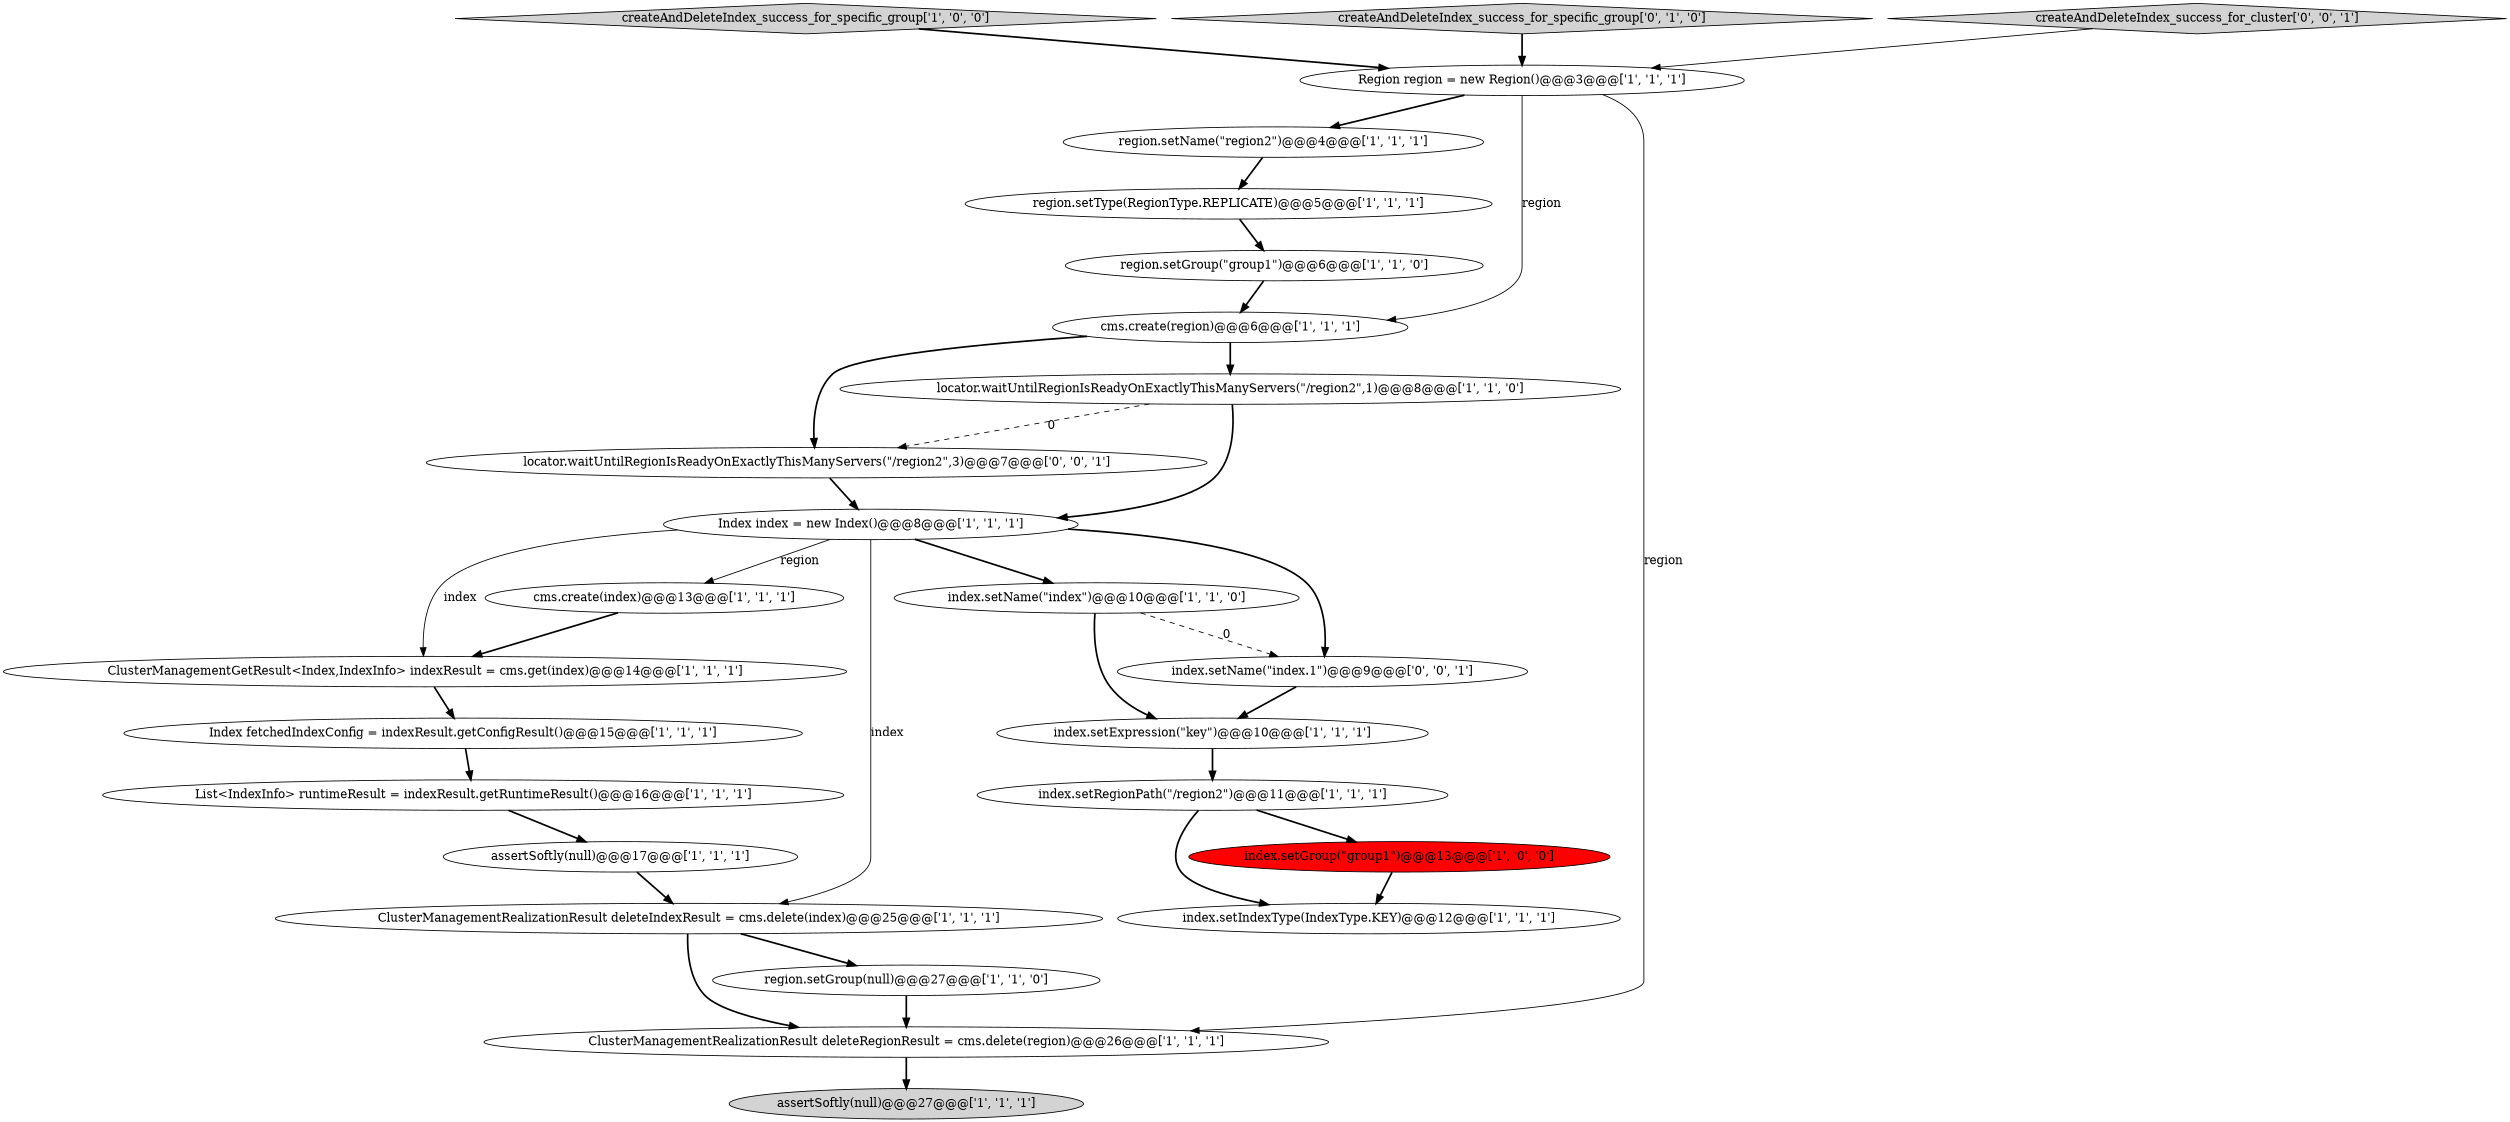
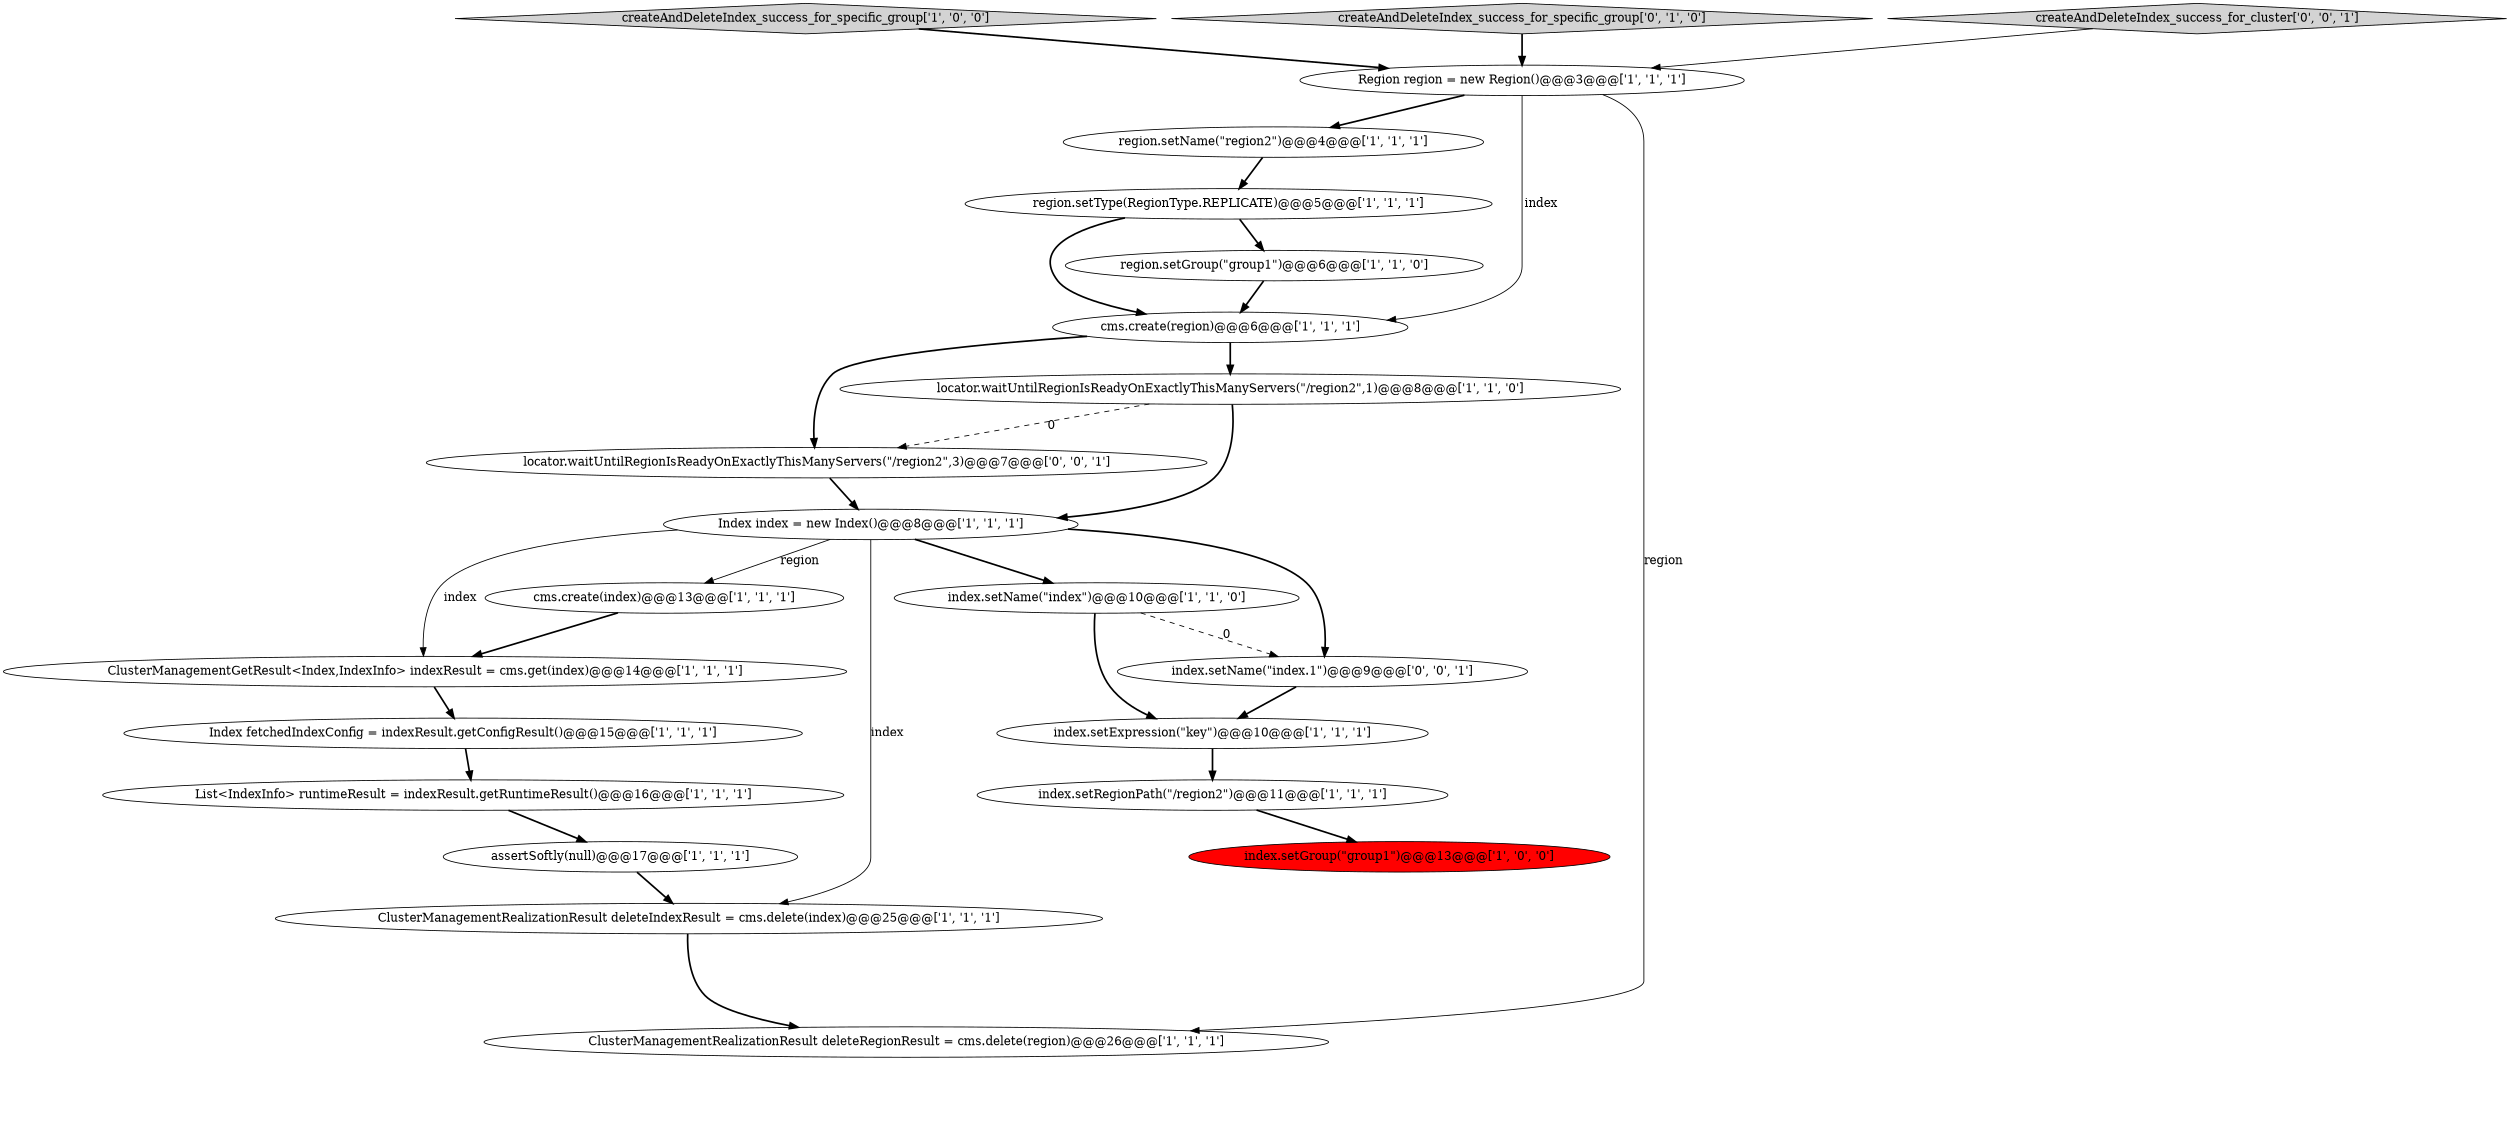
(1542, 204) -> (1542, 204)
none -> (1051, 269)
(1369, 919) -> none
(906, 980) -> none
(906, 1104) -> none
